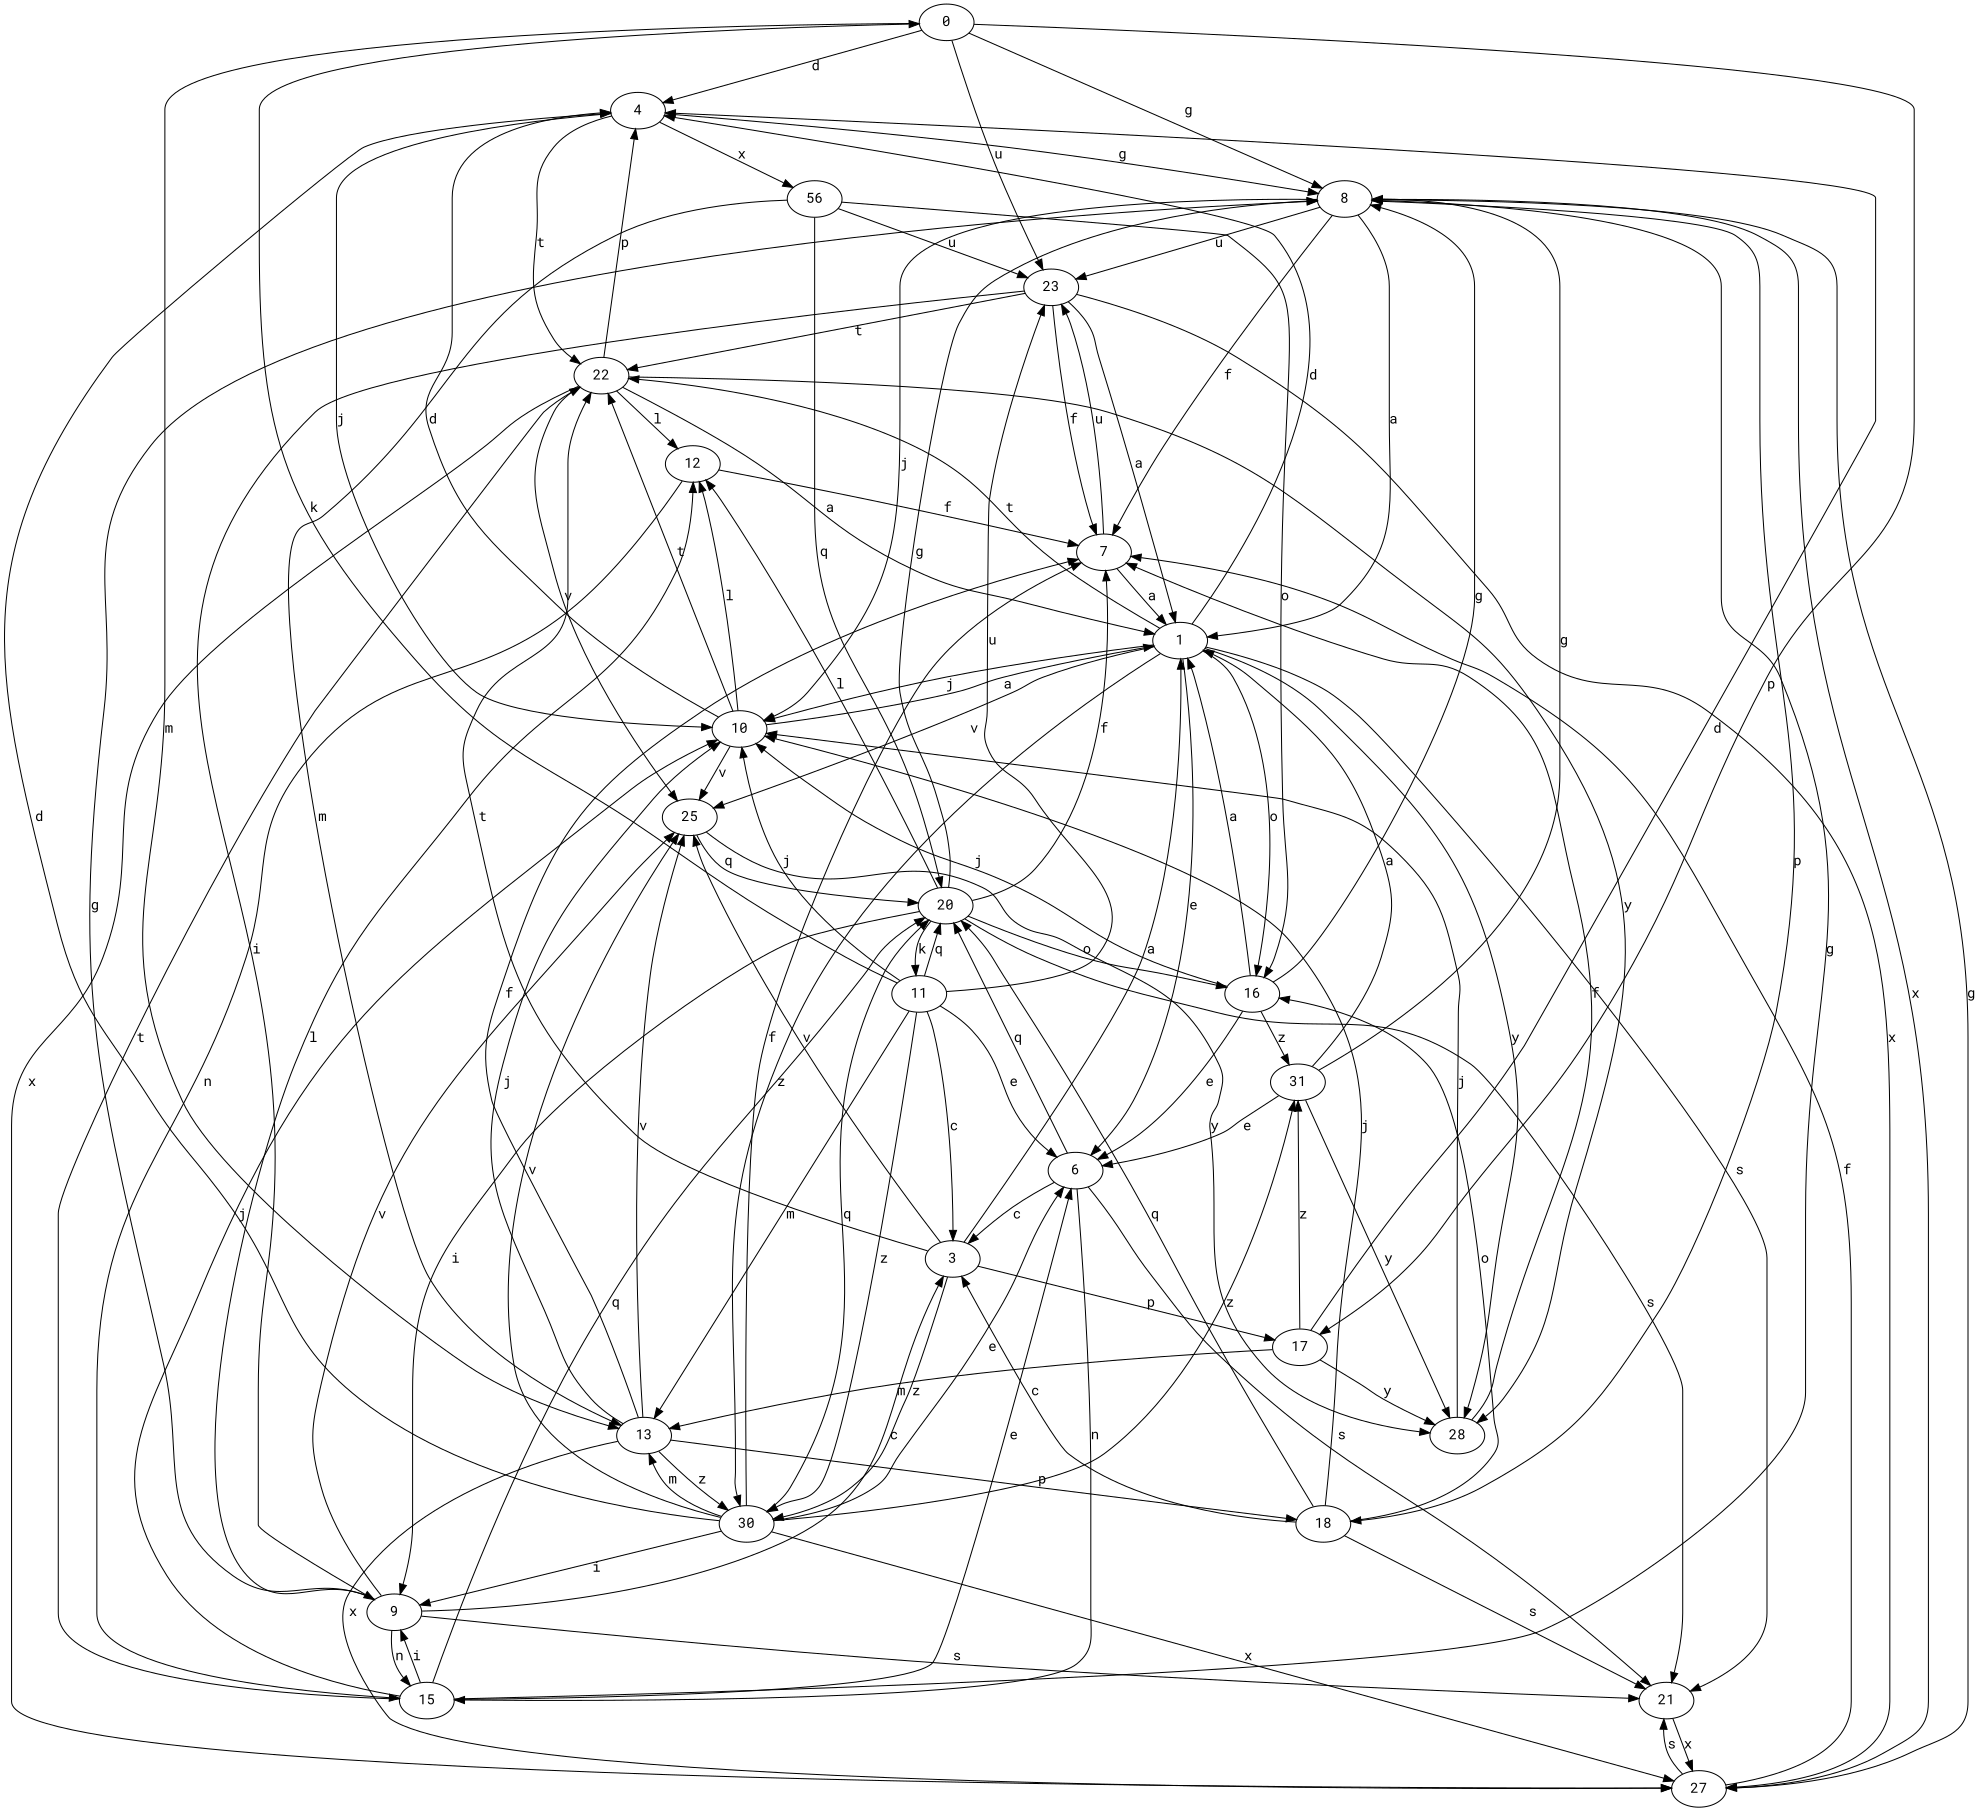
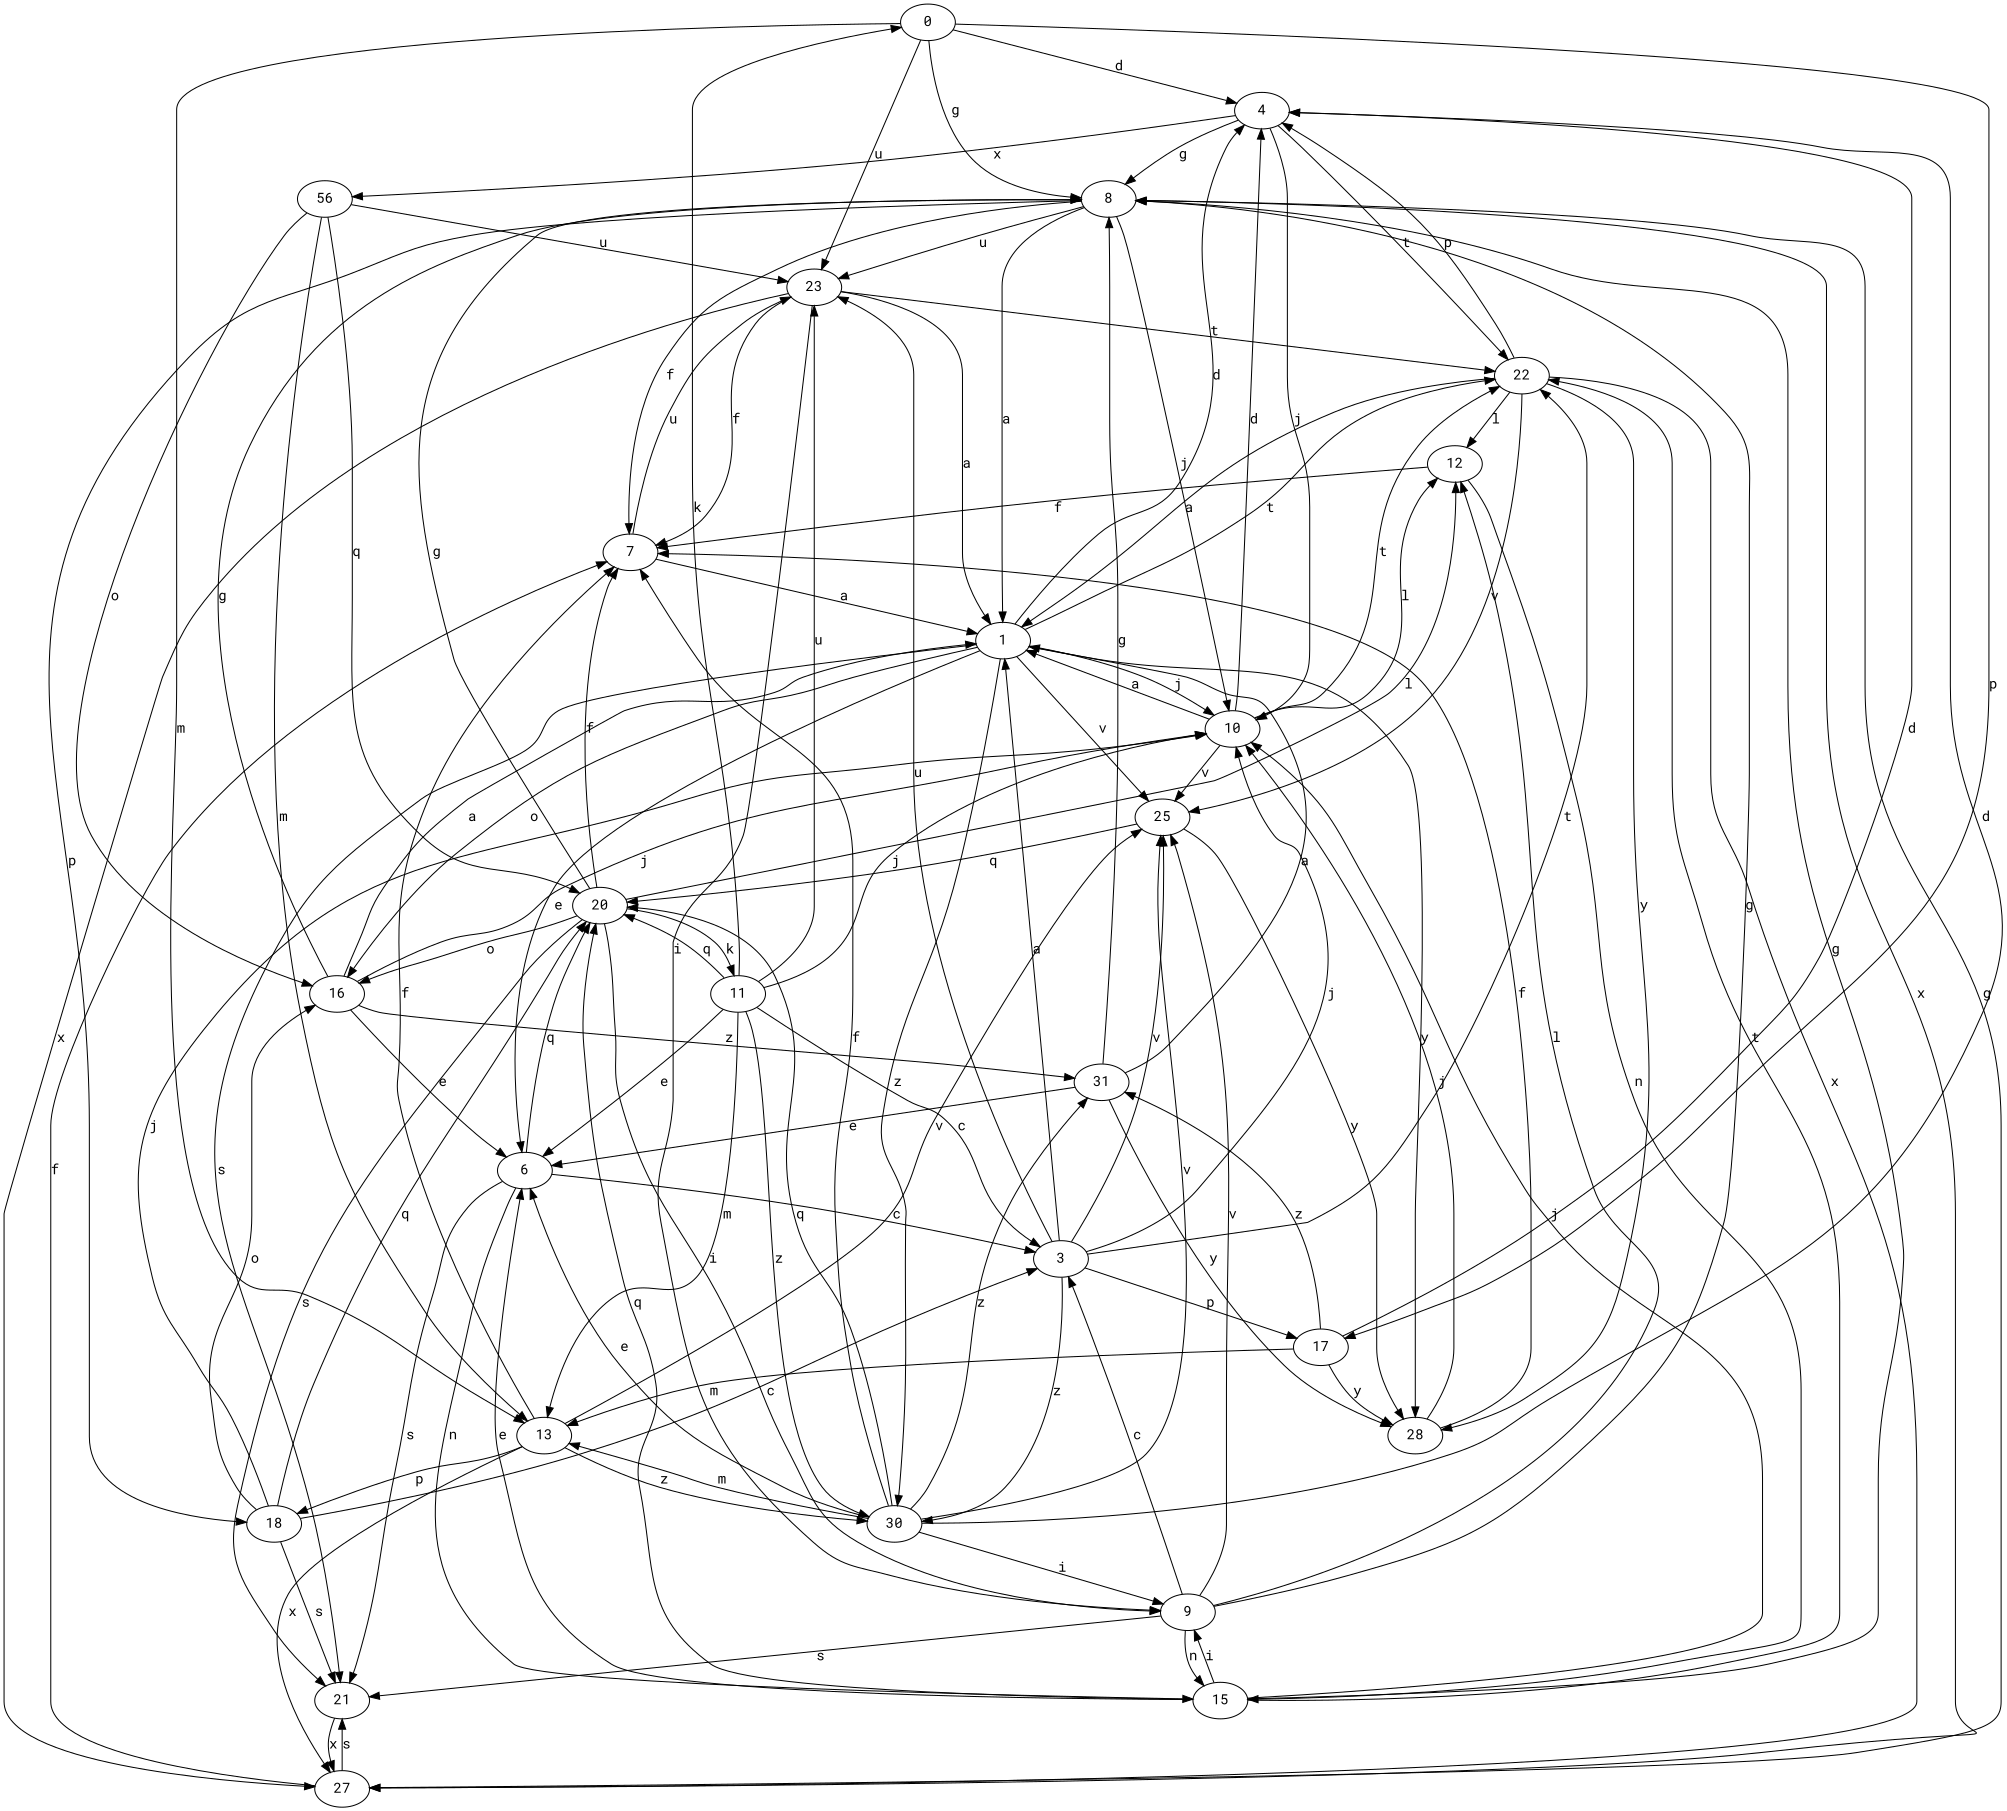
none -> (915, 793)
(502, 1070) -> (1300, 1055)
(1218, 1655) -> none
